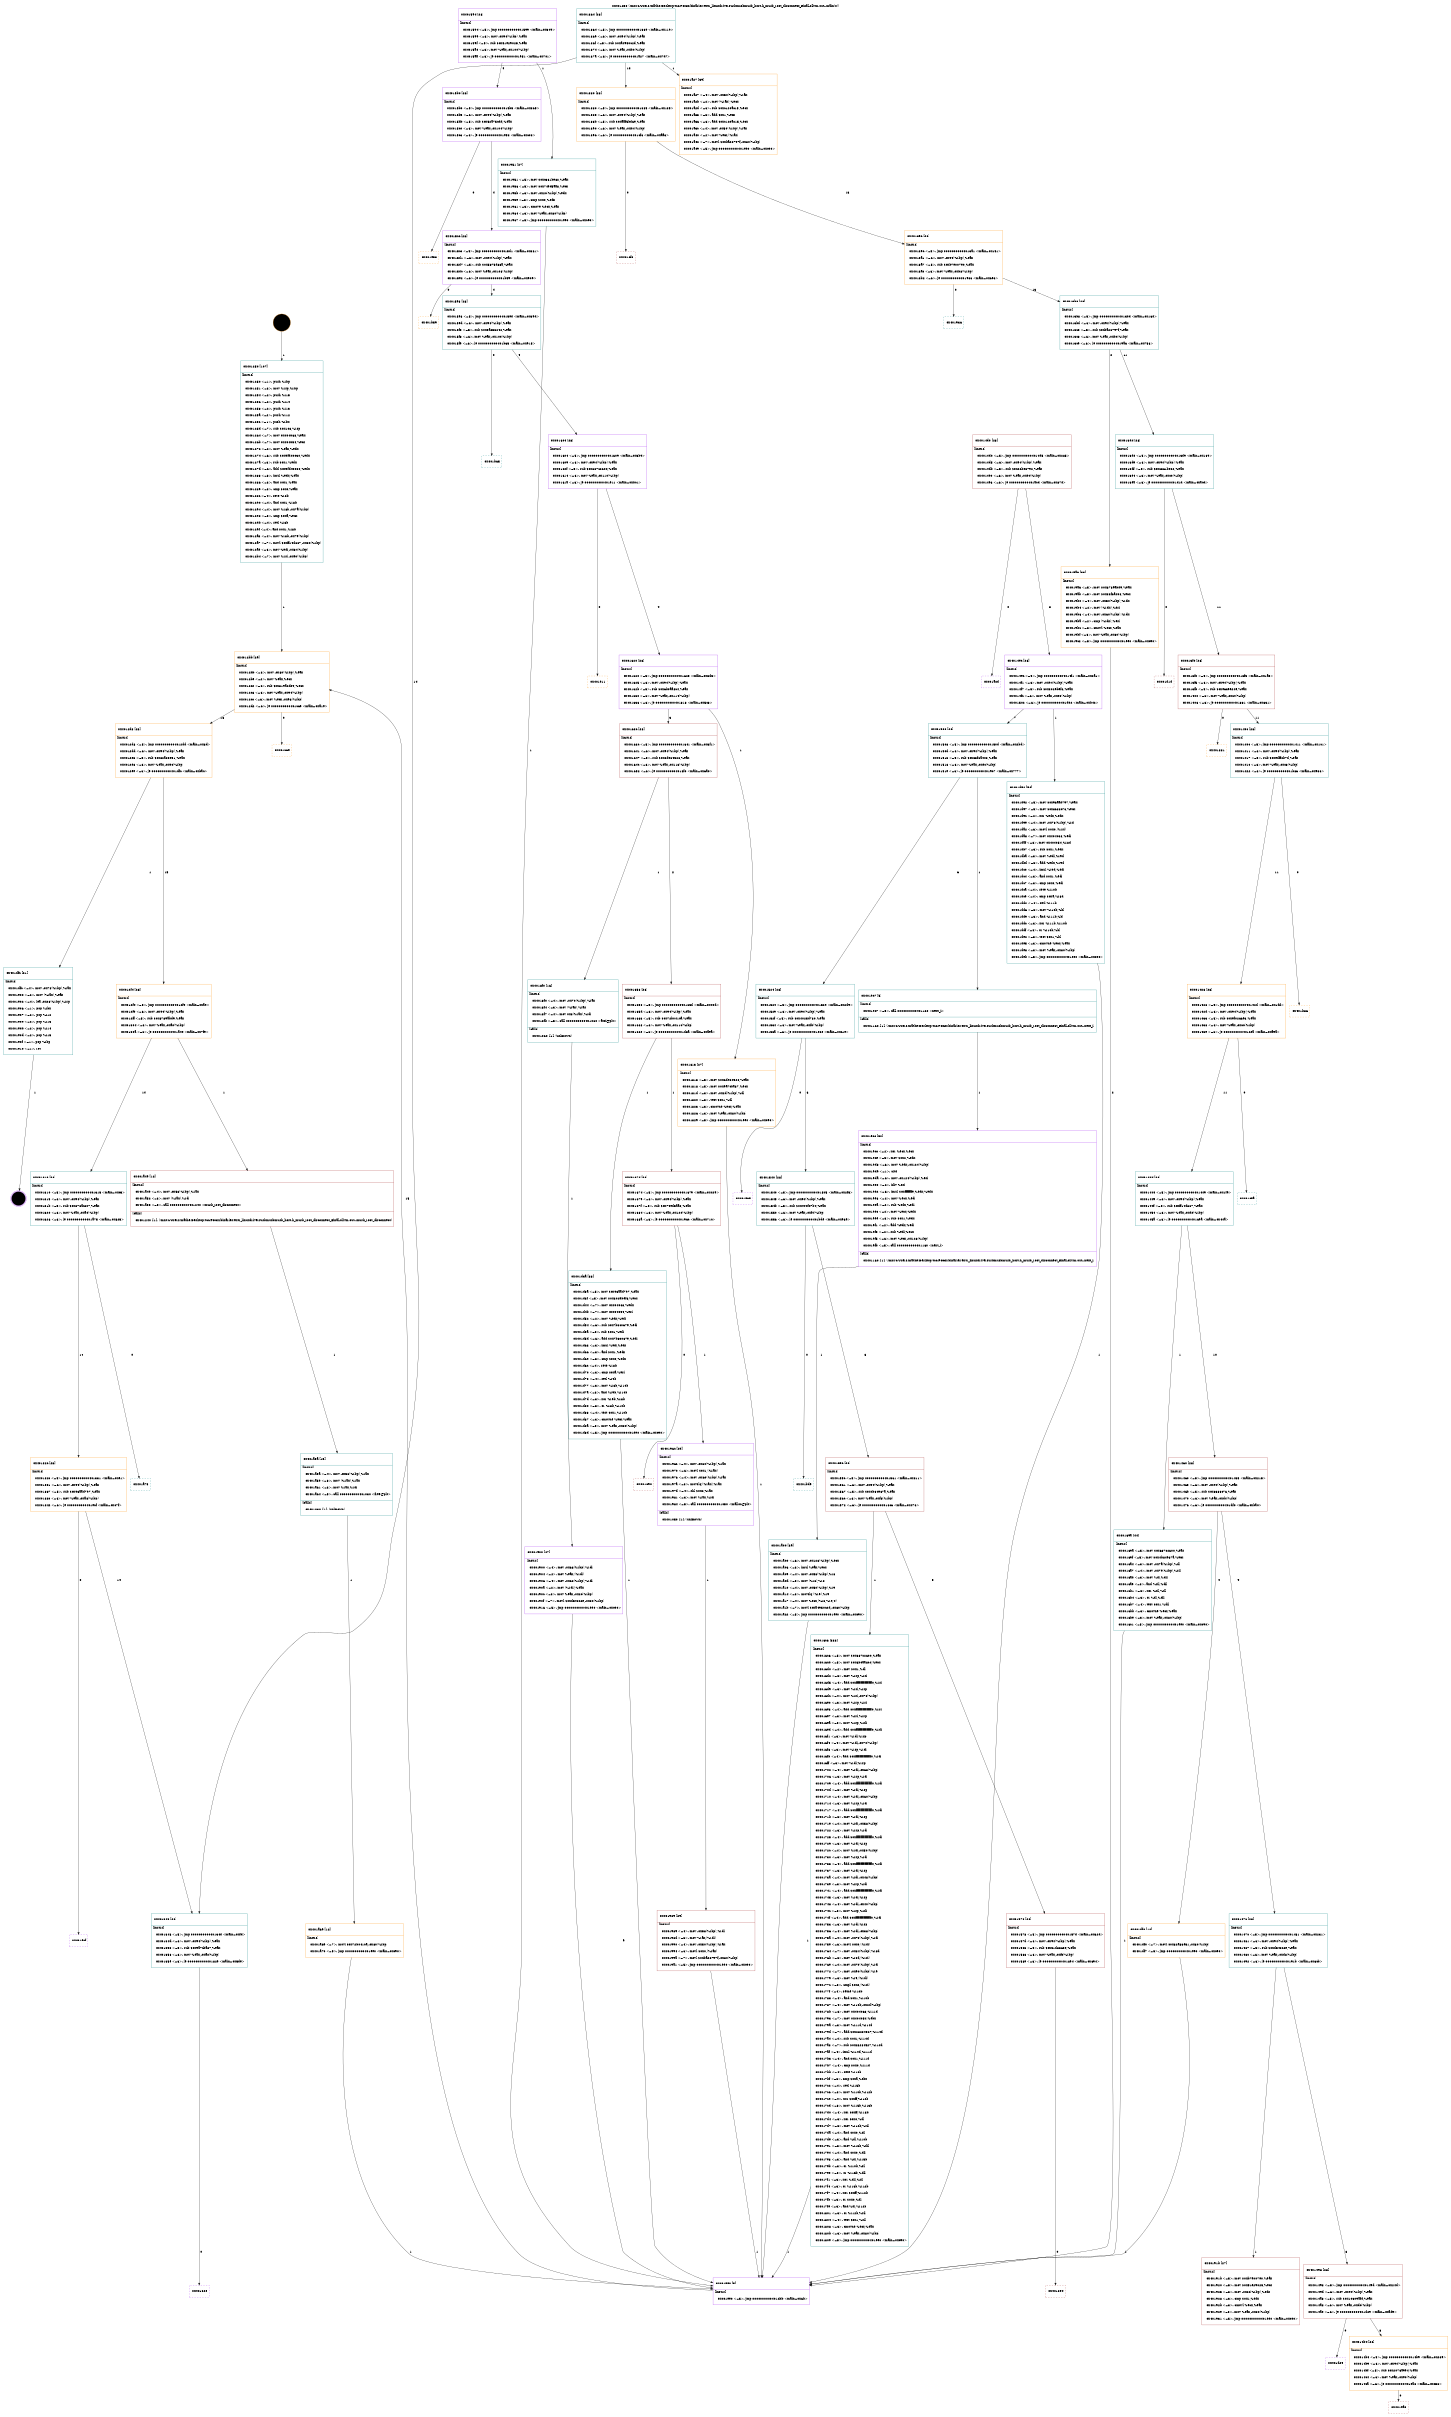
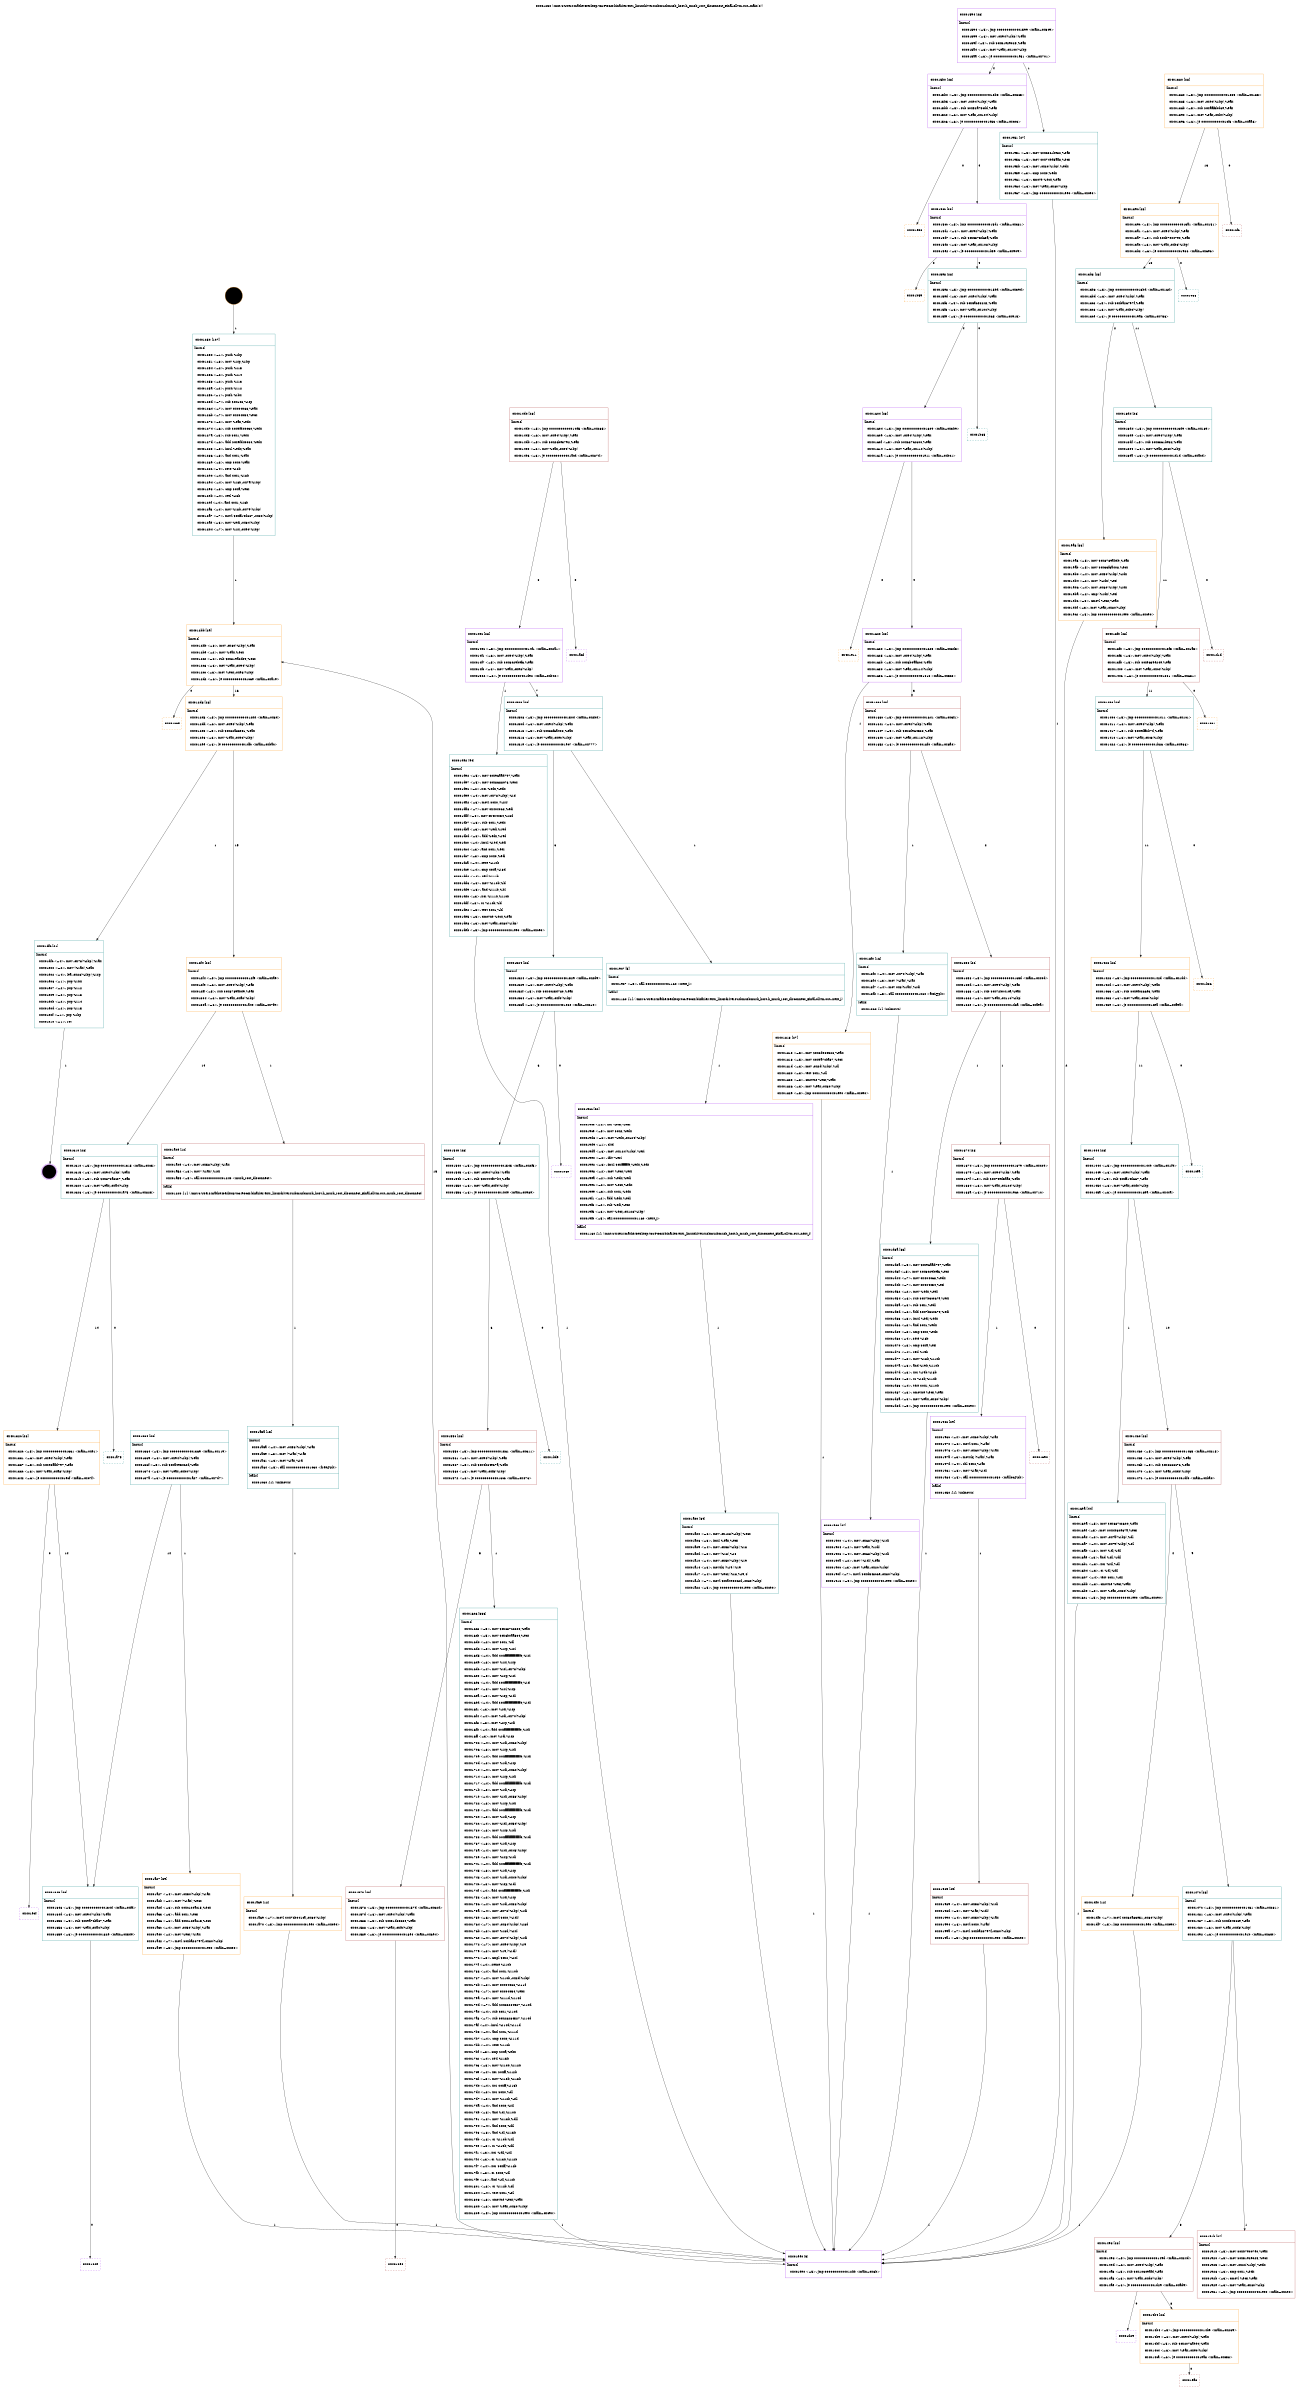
(626, 74) -> none
(623, 1941) -> (869, 1914)
none -> (372, 2230)
